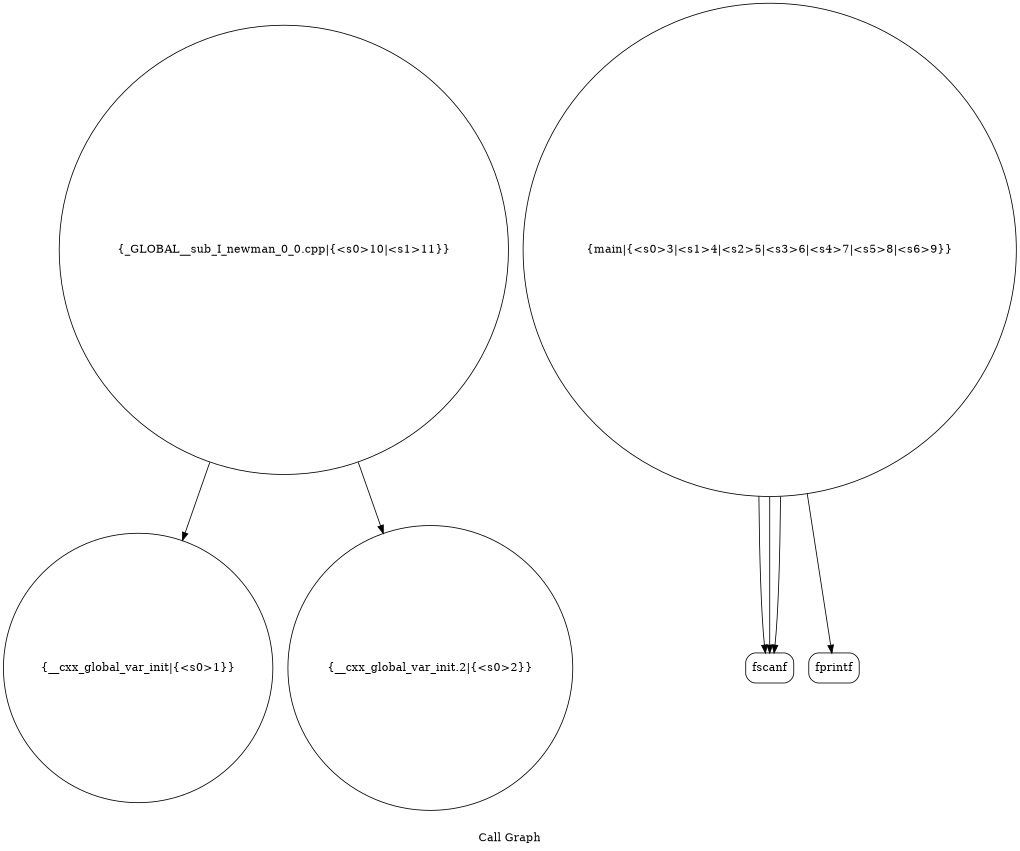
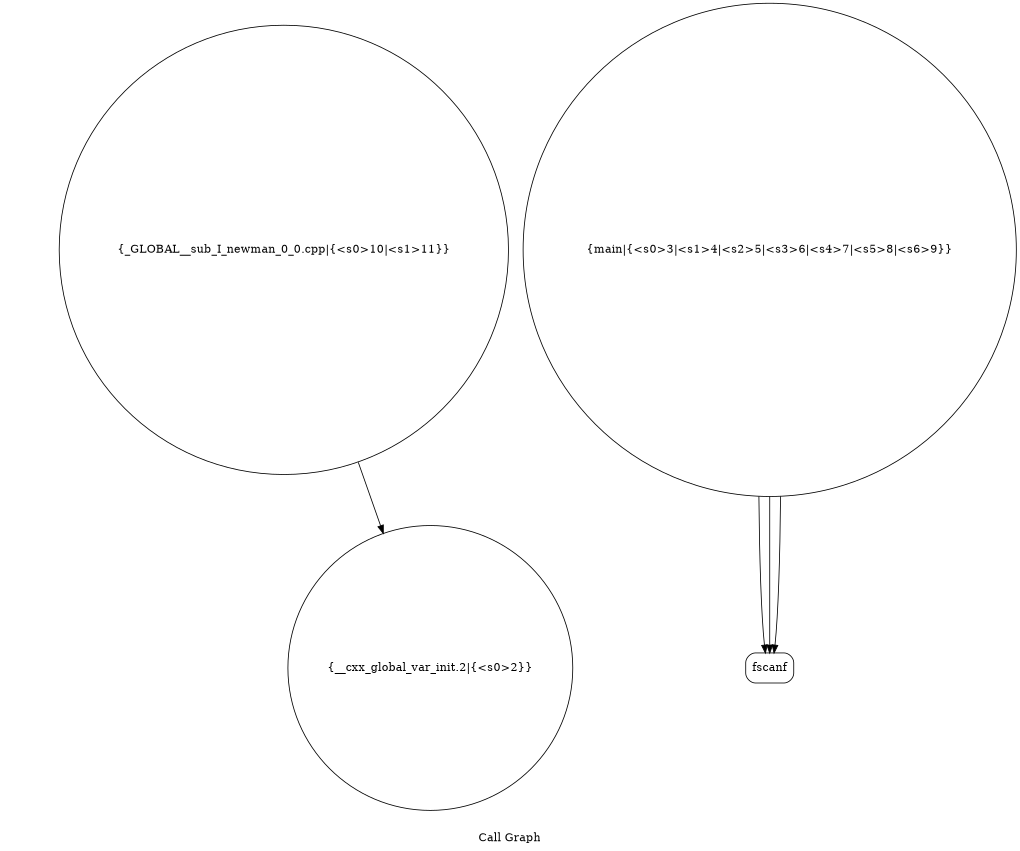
(138, 668) -> none
(834, 668) -> none
